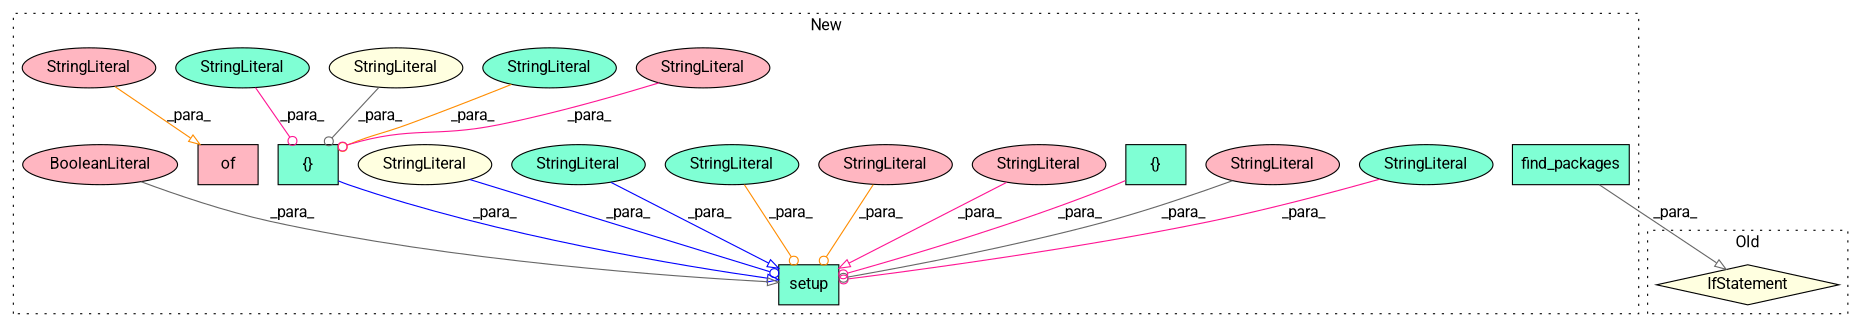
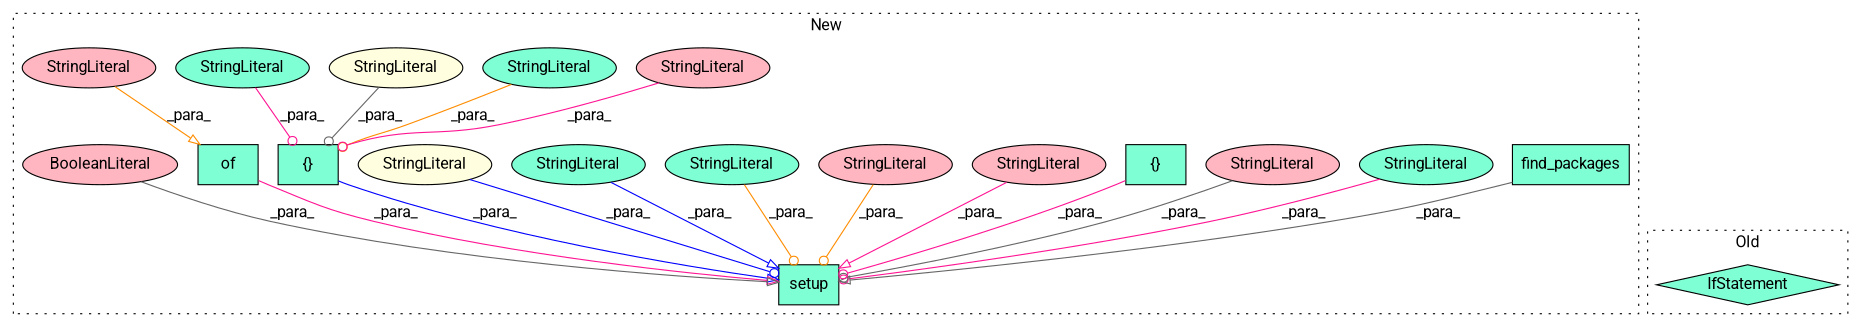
(228, 165) -> (228, 165)
(1655, 222) -> (1183, 243)
none -> (509, 248)
(1748, 285) -> (1748, 285)
